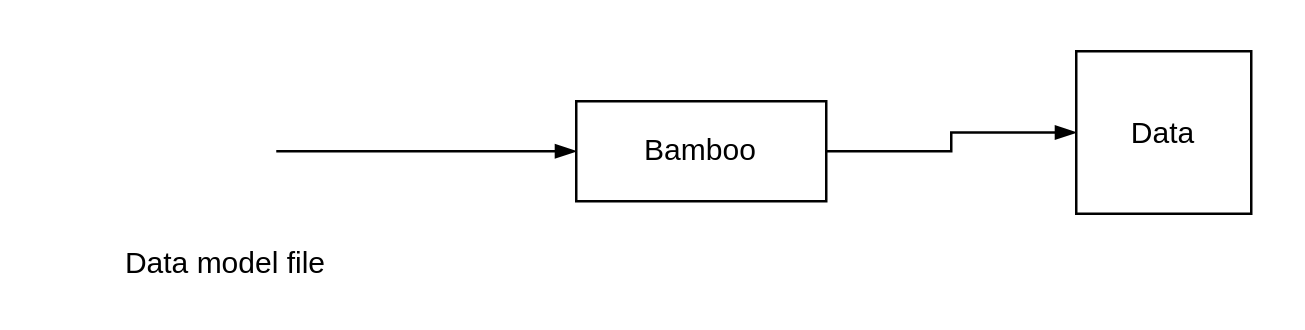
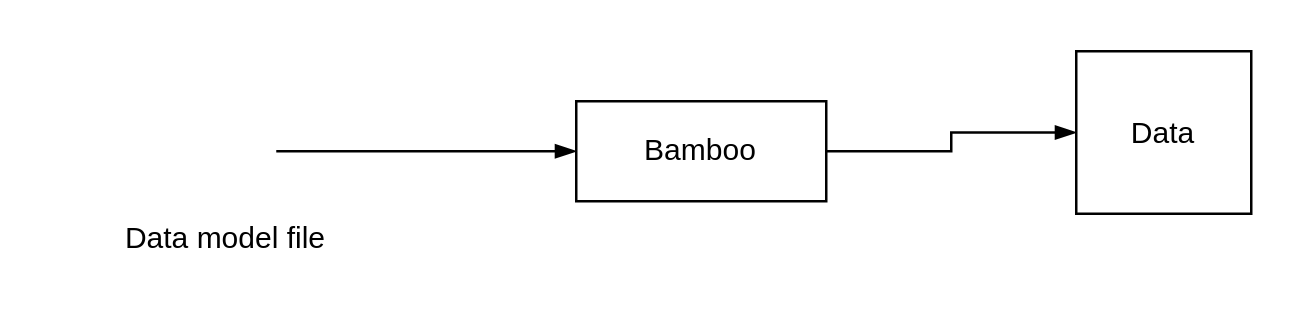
(226, 264) -> (226, 239)
